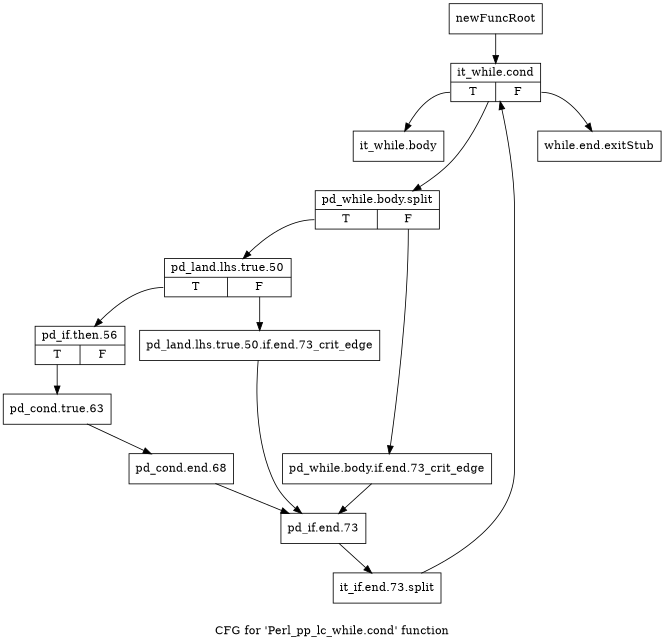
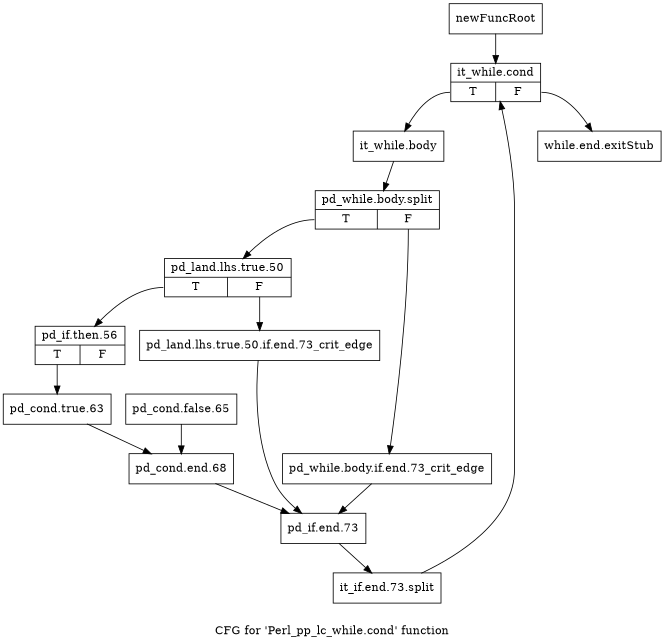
(461, 150) -> (390, 172)
none -> (181, 409)
